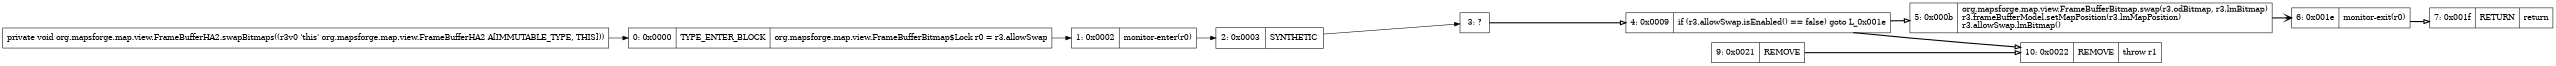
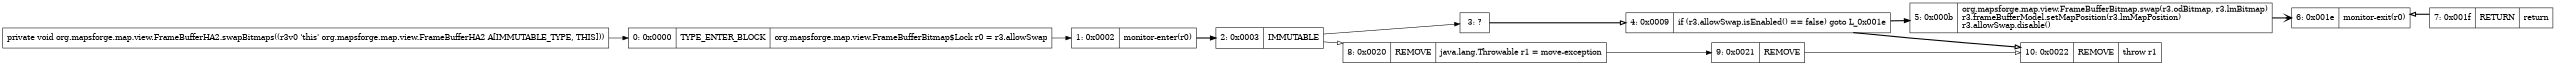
(1897, 21) -> (1897, 21)
(2417, 22) -> (2423, 14)
(2011, 26) -> (2006, 26)
(1203, 38) -> (1203, 38)
(1294, 38) -> (1294, 38)
none -> (1475, 53)
(1910, 53) -> (1910, 53)
